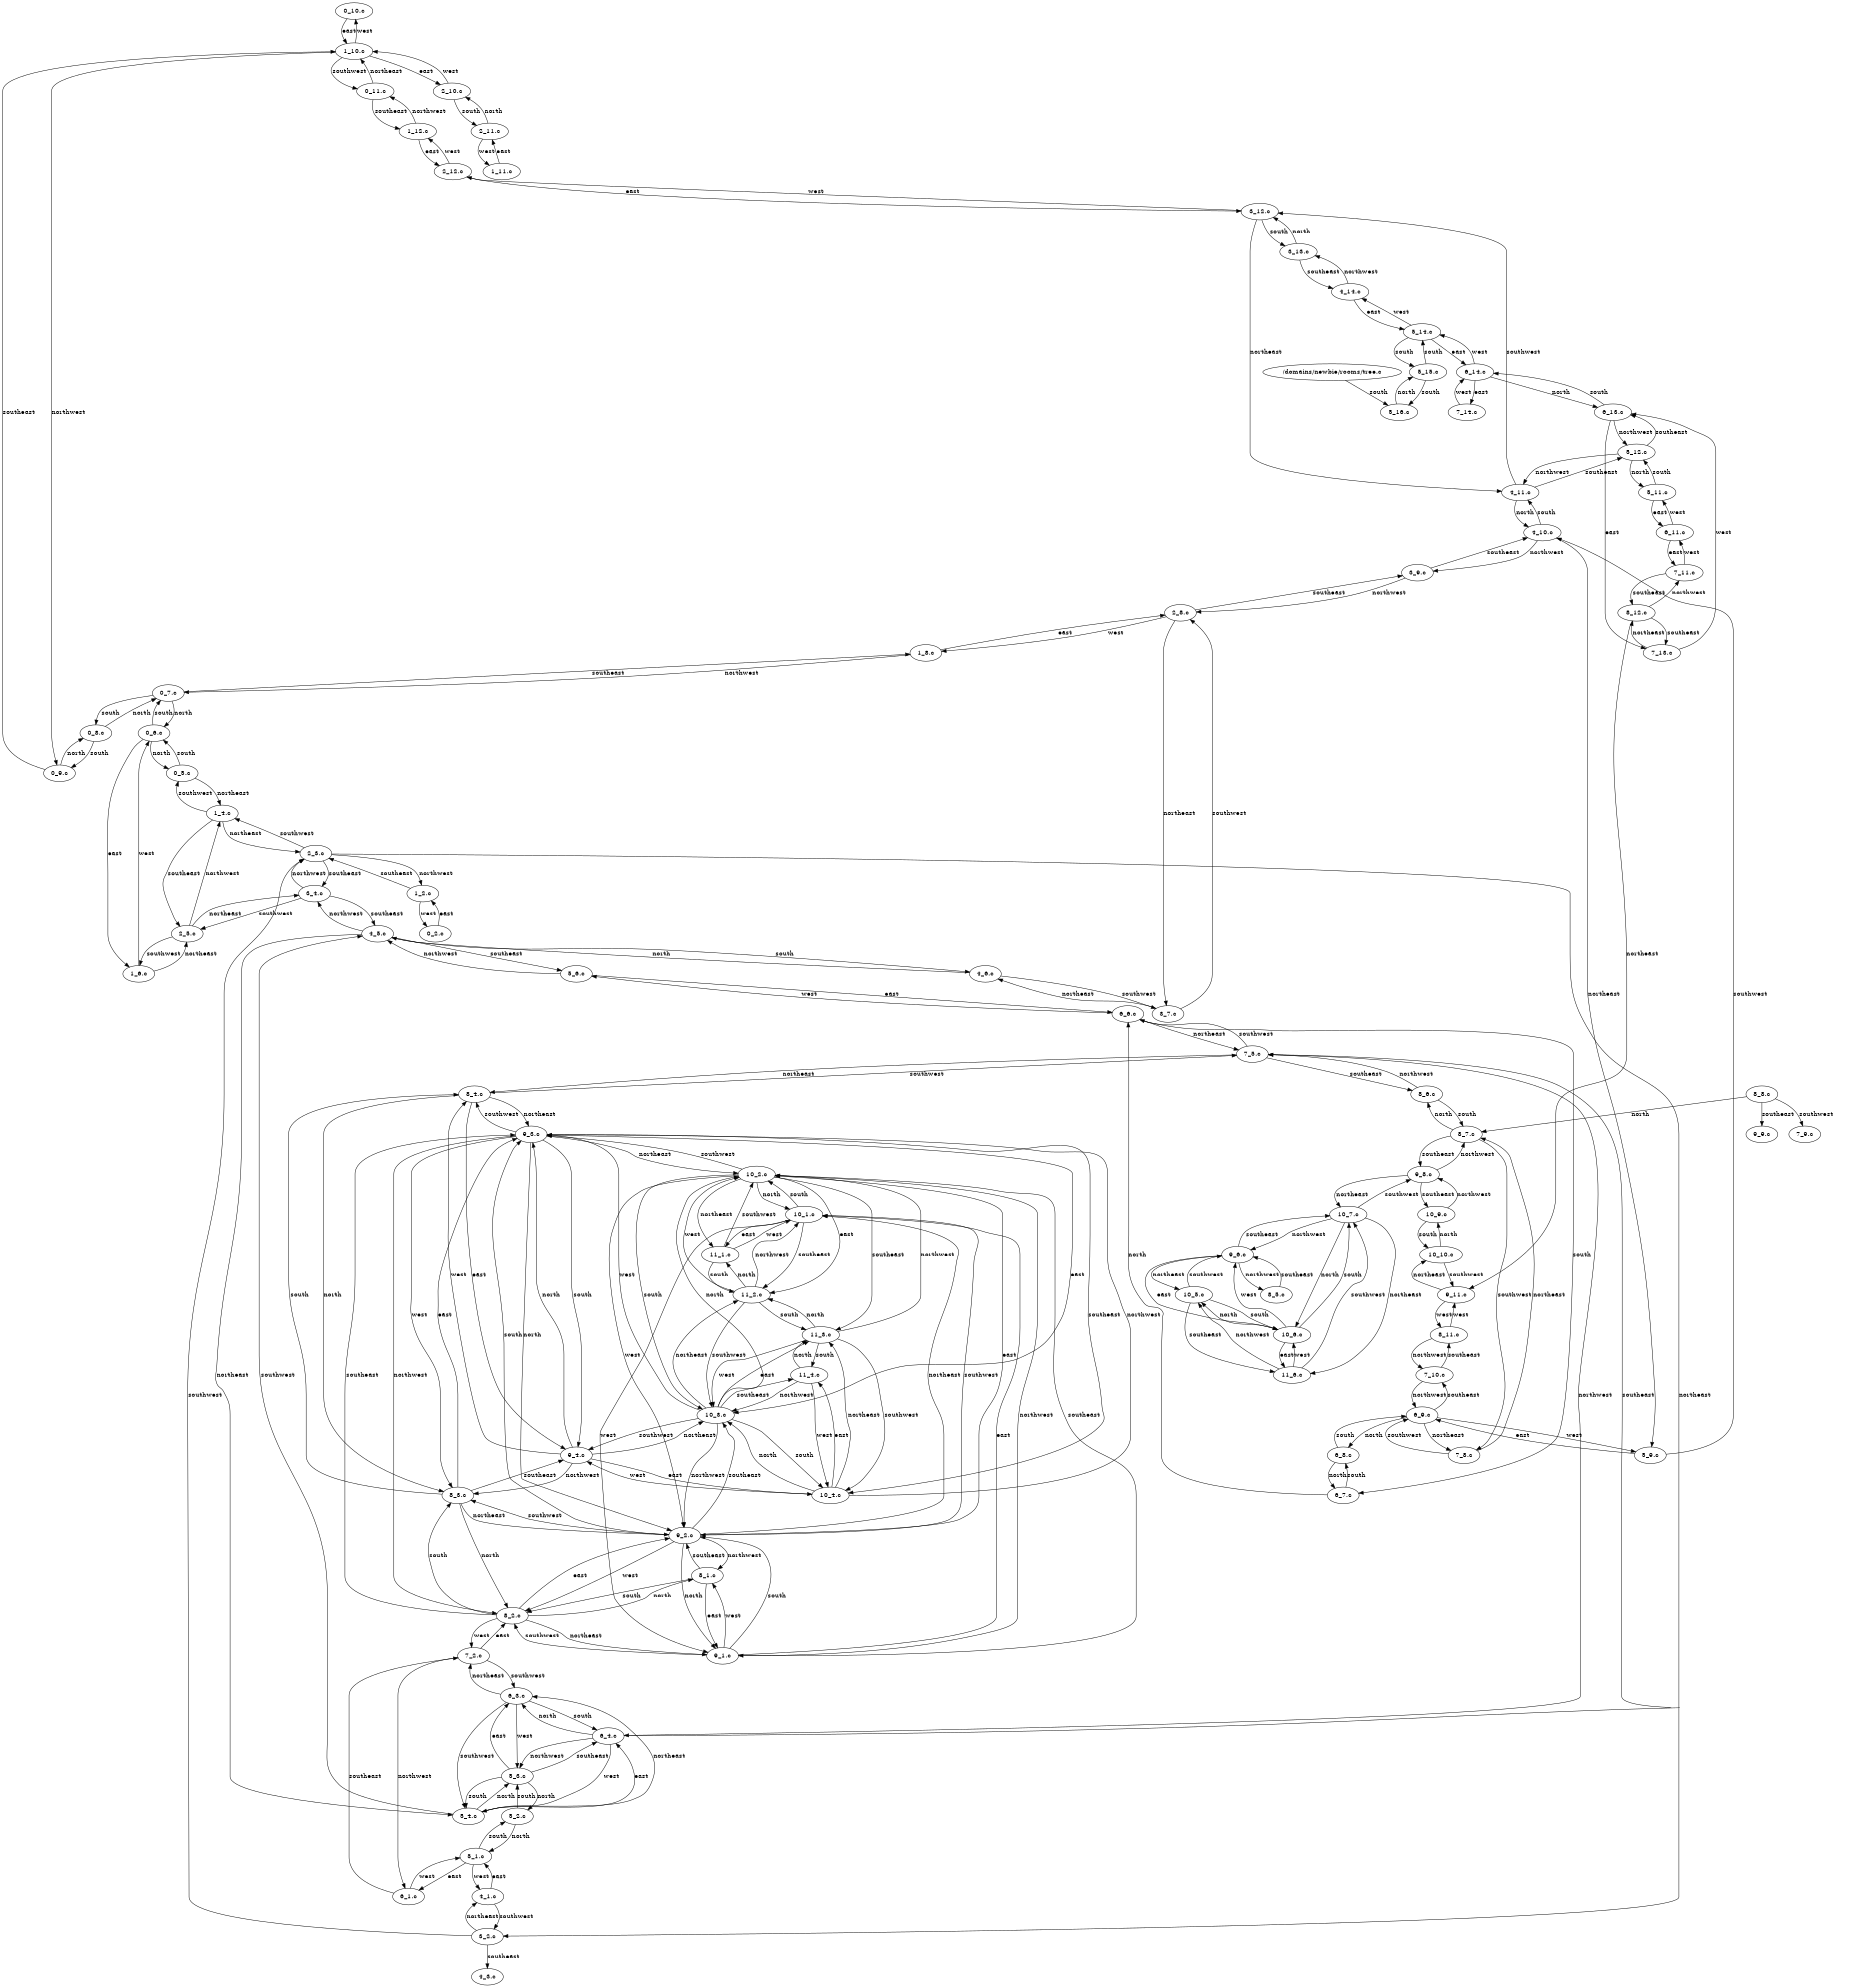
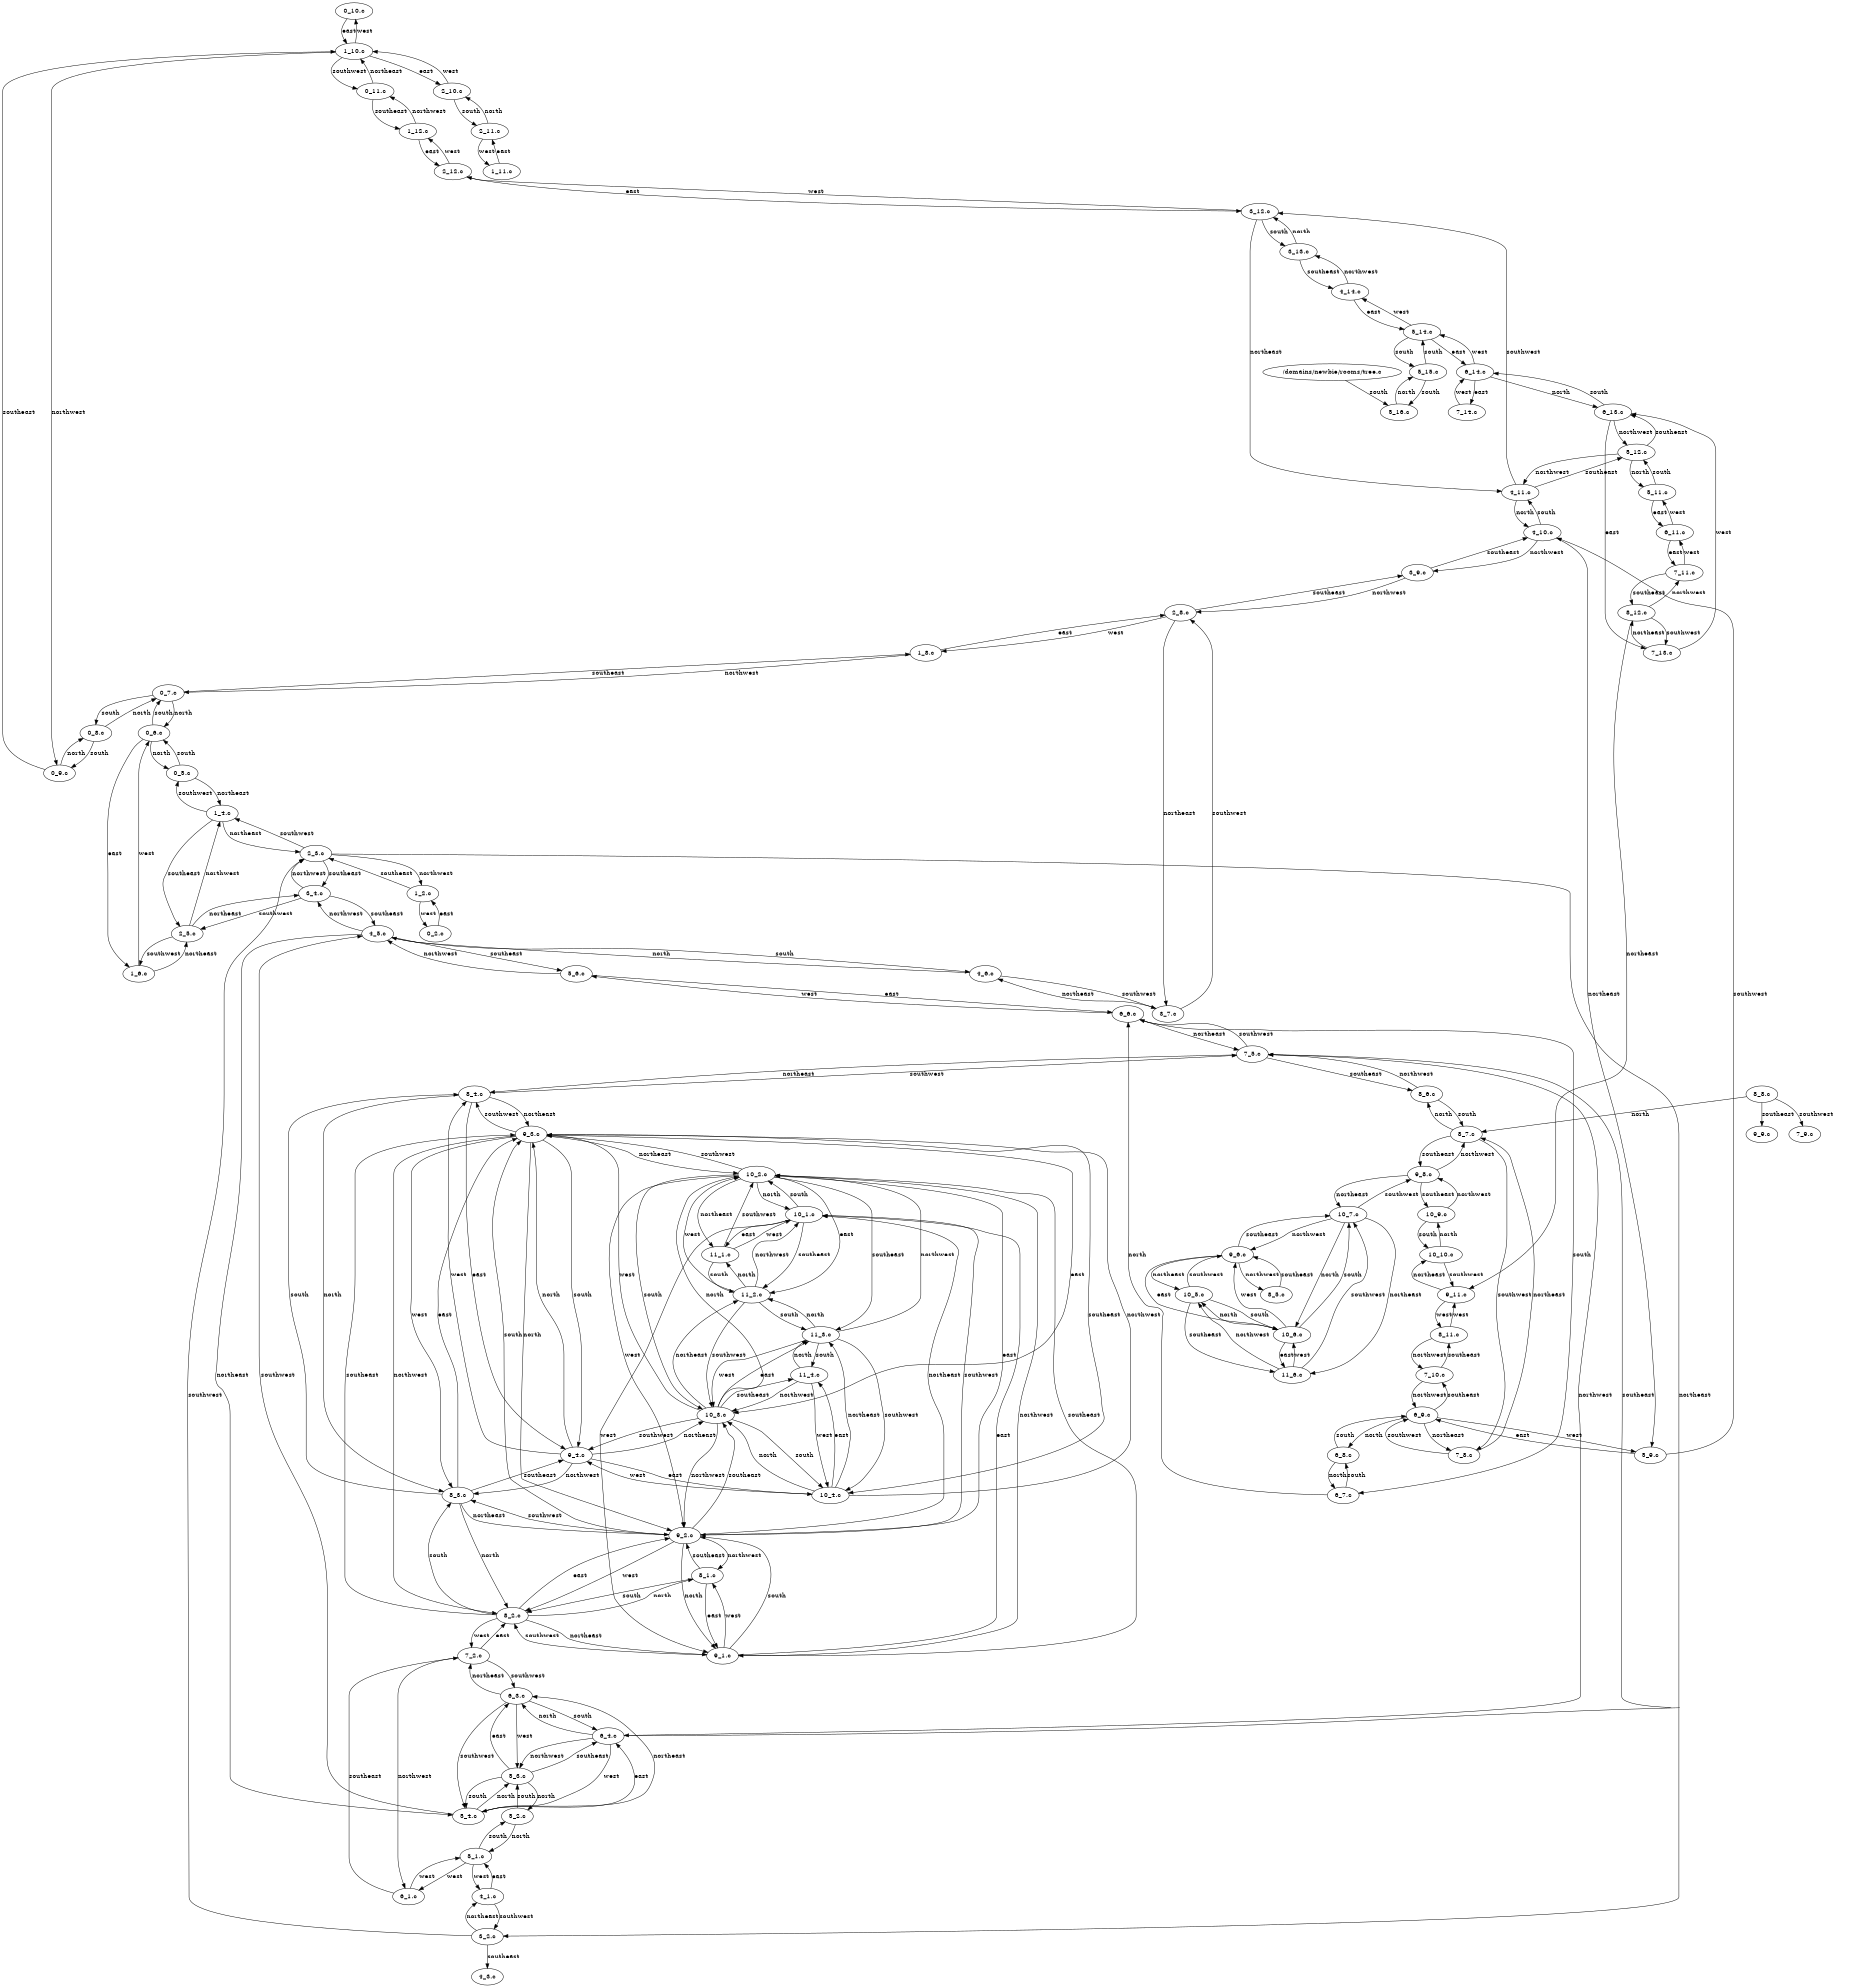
(1684, 633) -> (1684, 633)
(455, 1876) -> (455, 1876)
